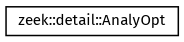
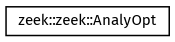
(92, 21) -> (88, 21)
